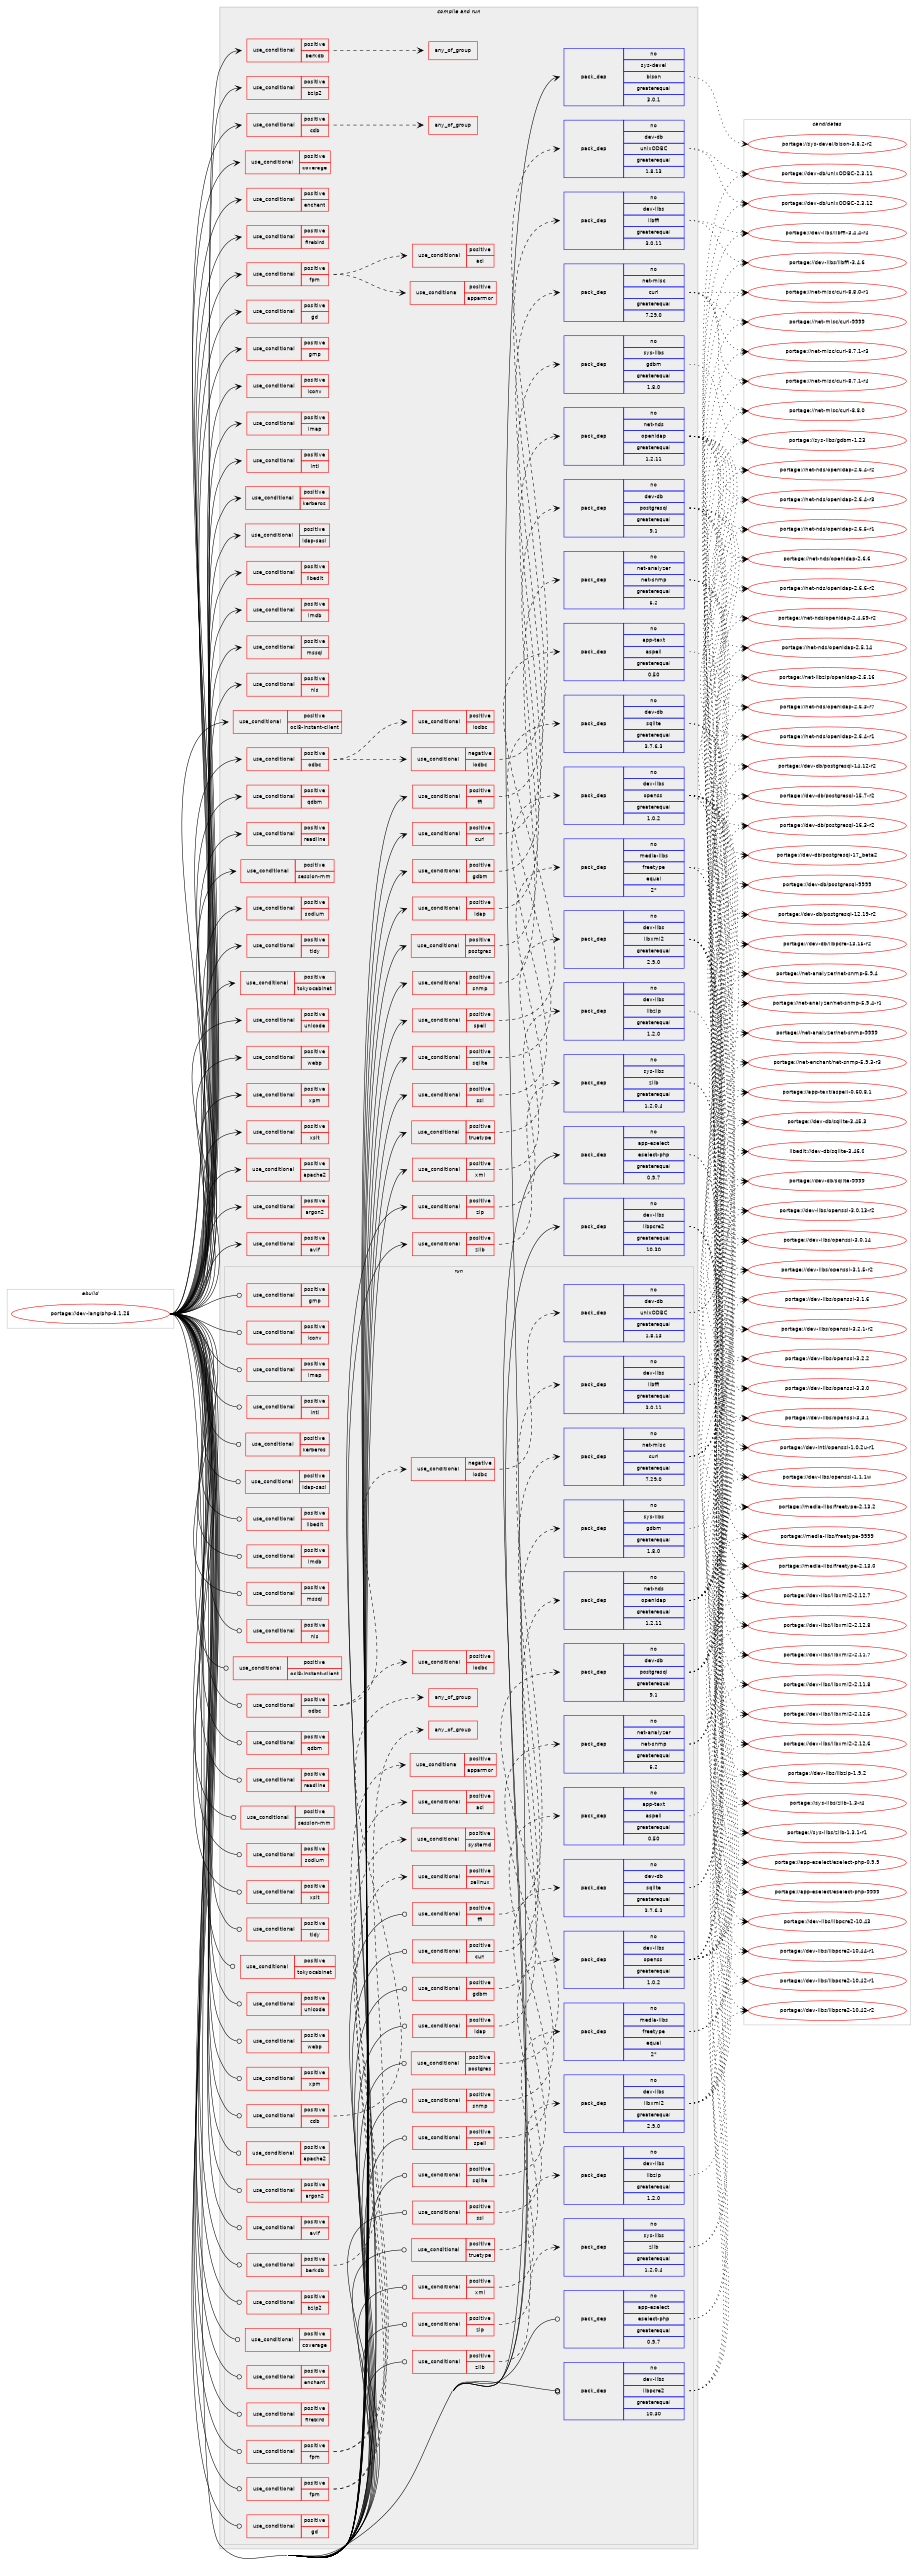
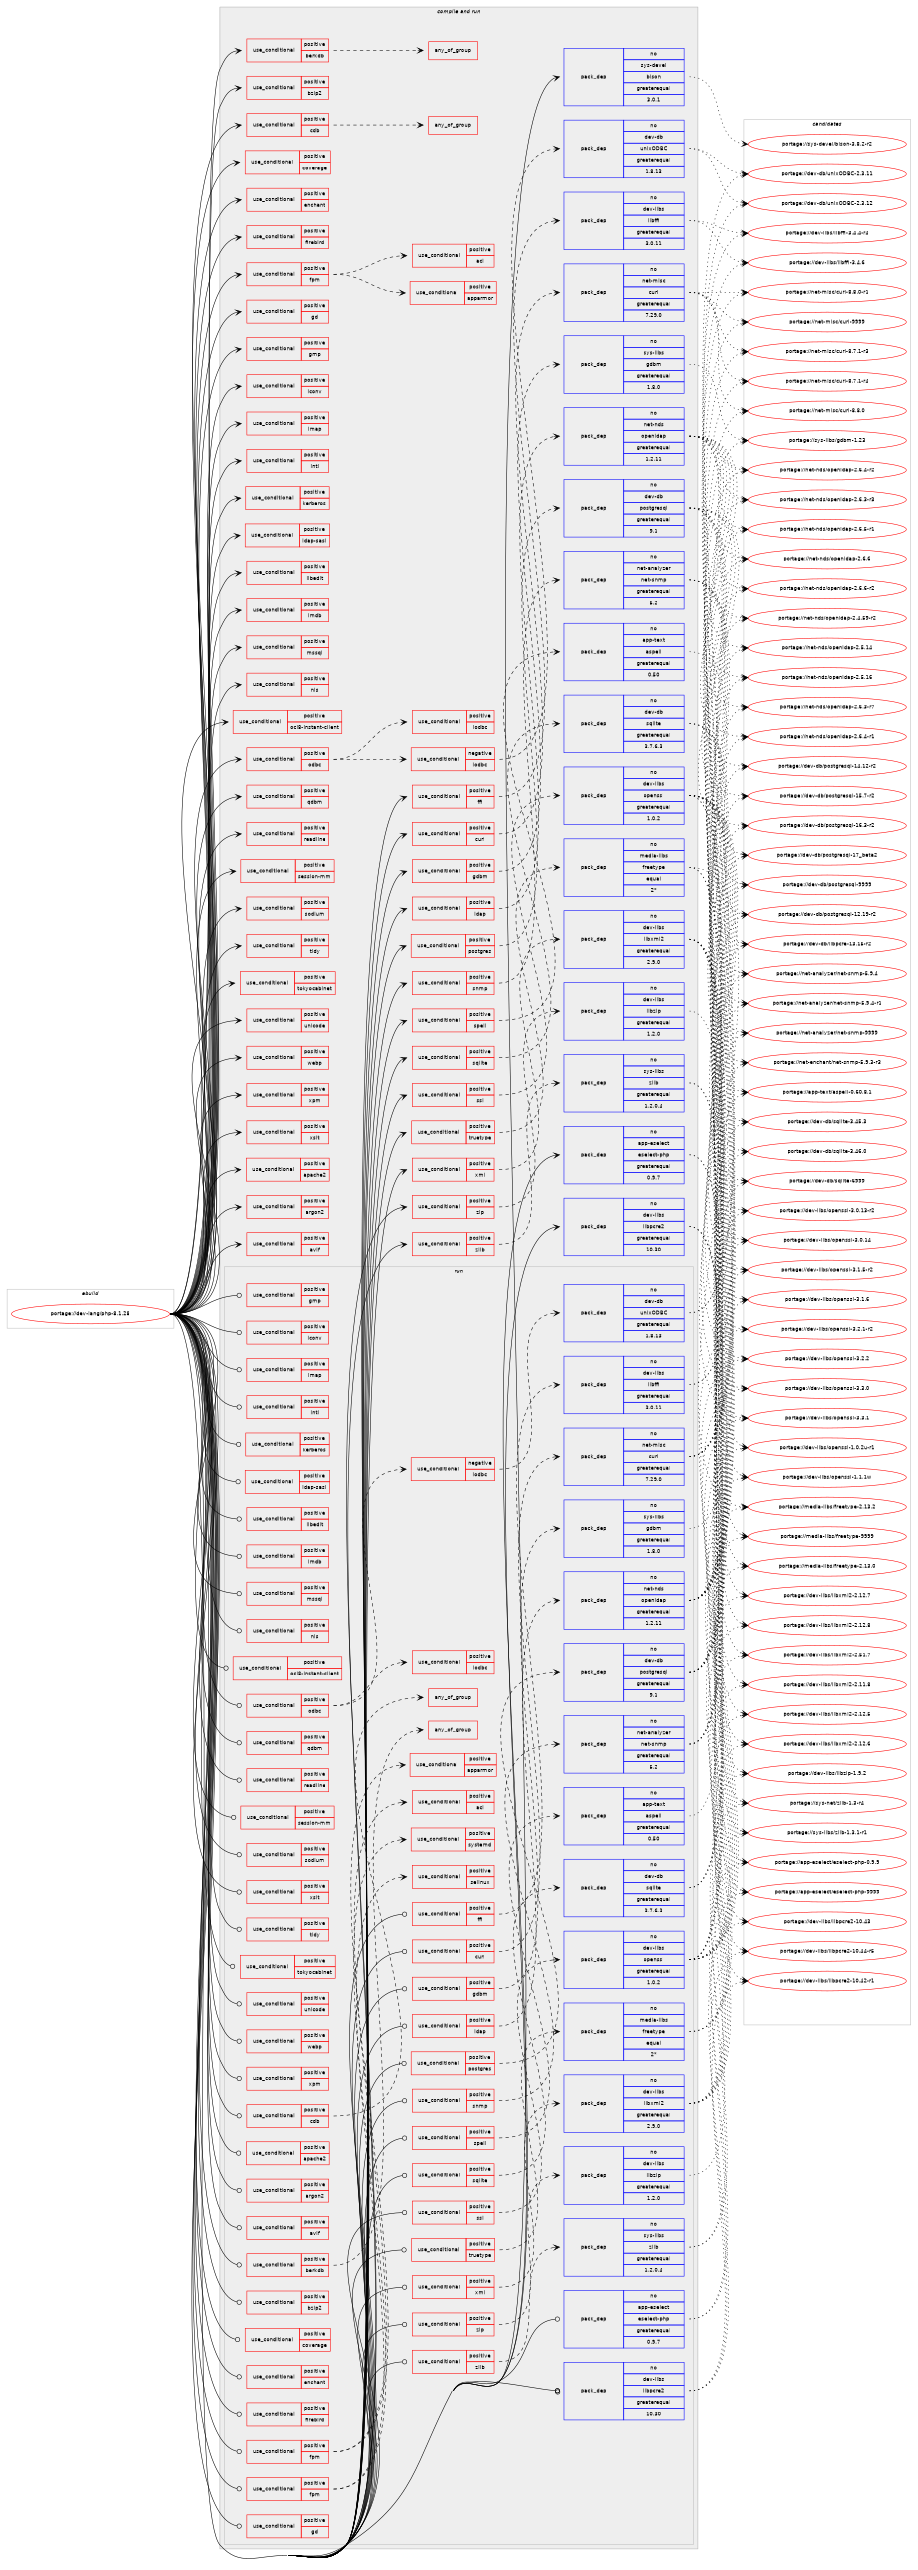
(827, 500) -> (827, 500)
(827, 677) -> (827, 677)
(827, 1151) -> (827, 1151)
(827, 1181) -> (827, 1181)
(827, 1448) -> (827, 1448)
(827, 1655) -> (827, 1655)
(827, 1803) -> (827, 1803)
(827, 1951) -> (827, 1951)
(827, 2011) -> none
